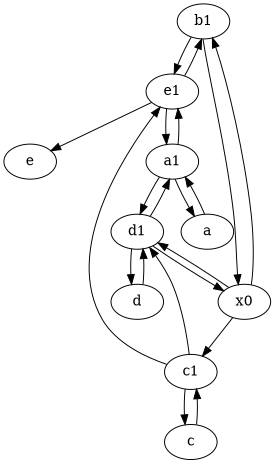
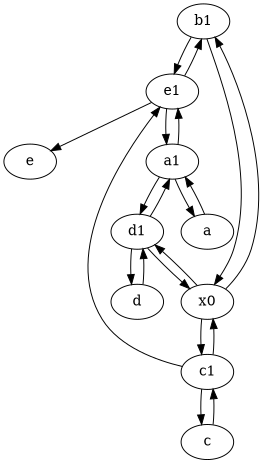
(179, 303) -> (214, 342)
